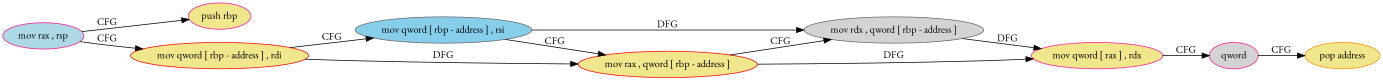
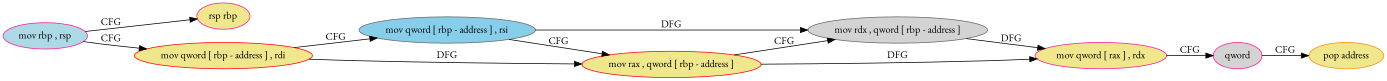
(220, 16) -> (223, 16)
(43, 36) -> (45, 36)
